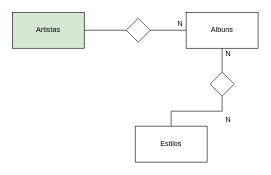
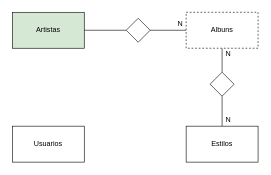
(222, 30) -> (222, 30)
none -> (48, 144)
(171, 144) -> (222, 144)
